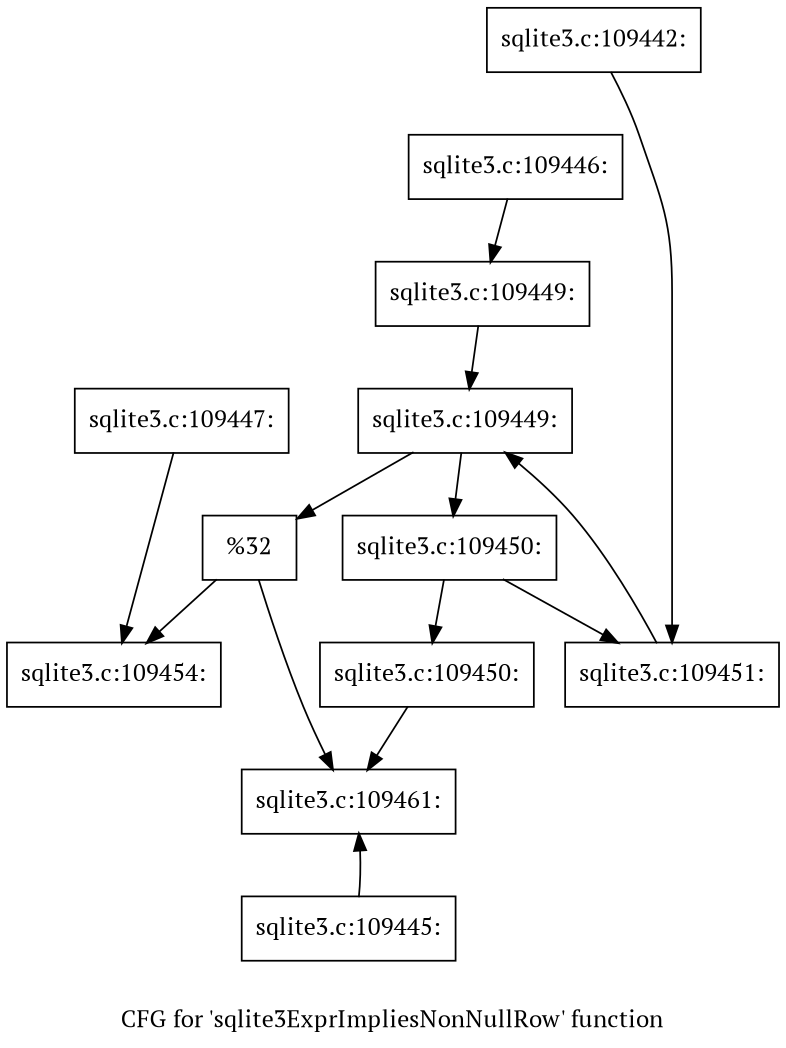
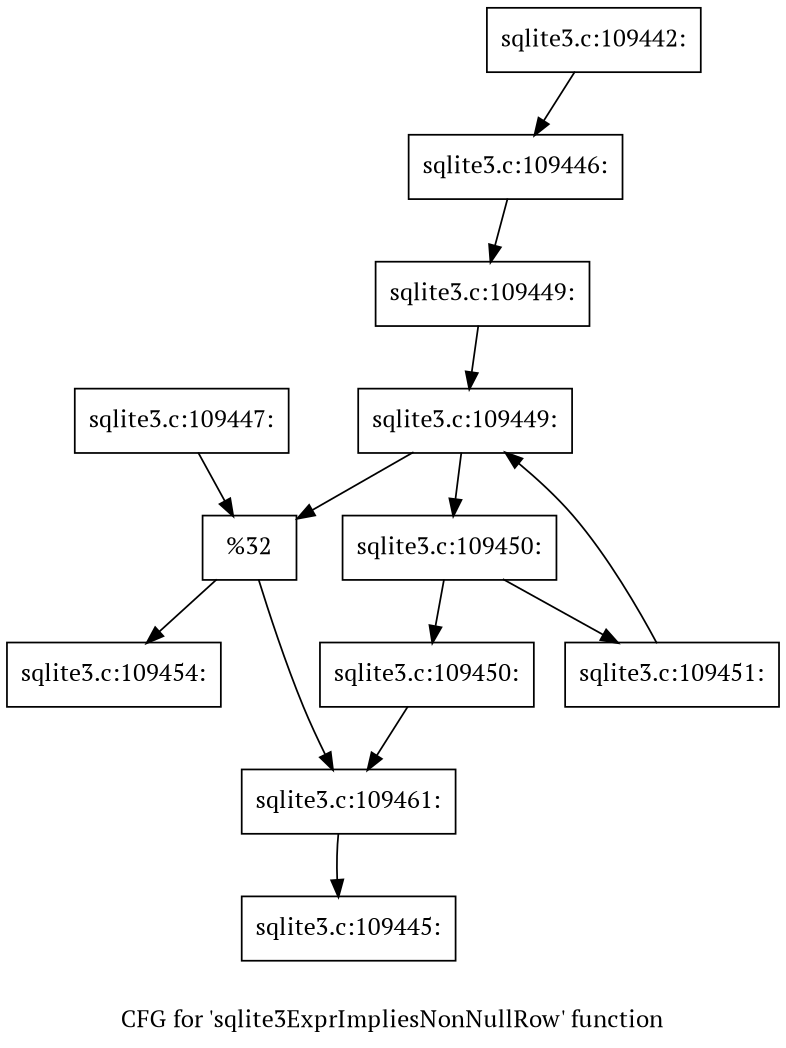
(672, 343) -> (559, 96)
(150, 539) -> (211, 477)
(360, 874) -> (337, 856)
